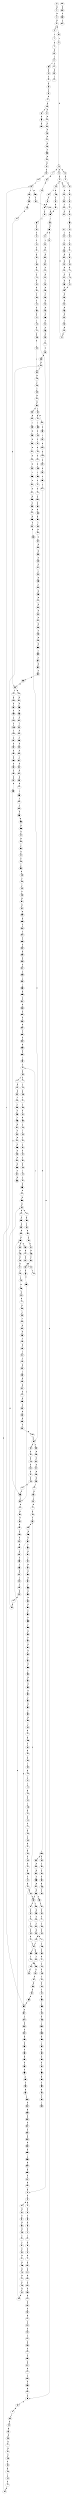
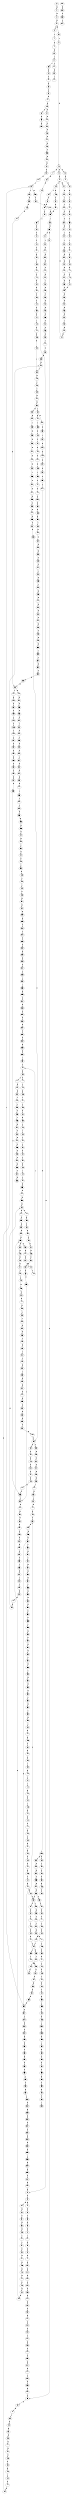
none -> (64, 223)
